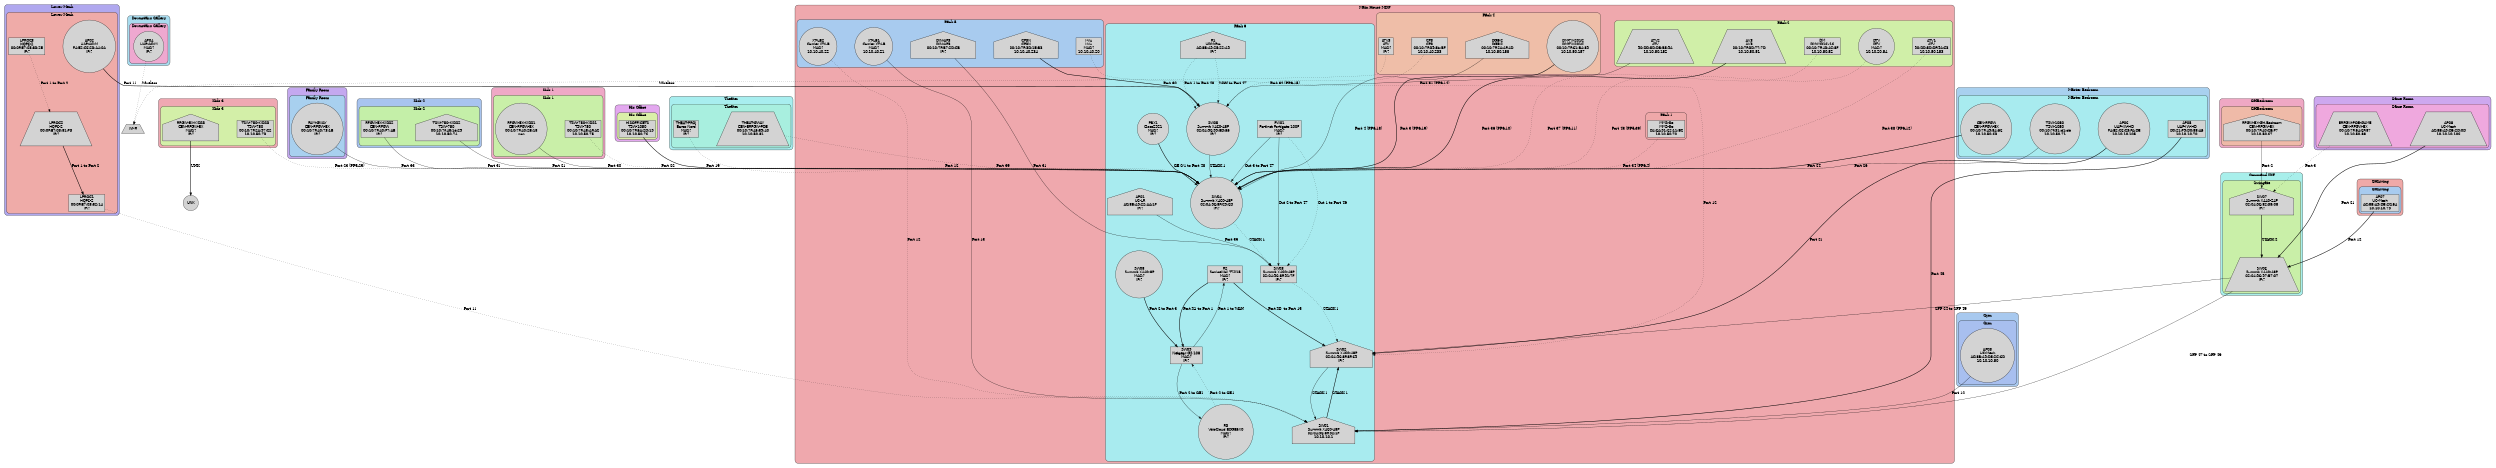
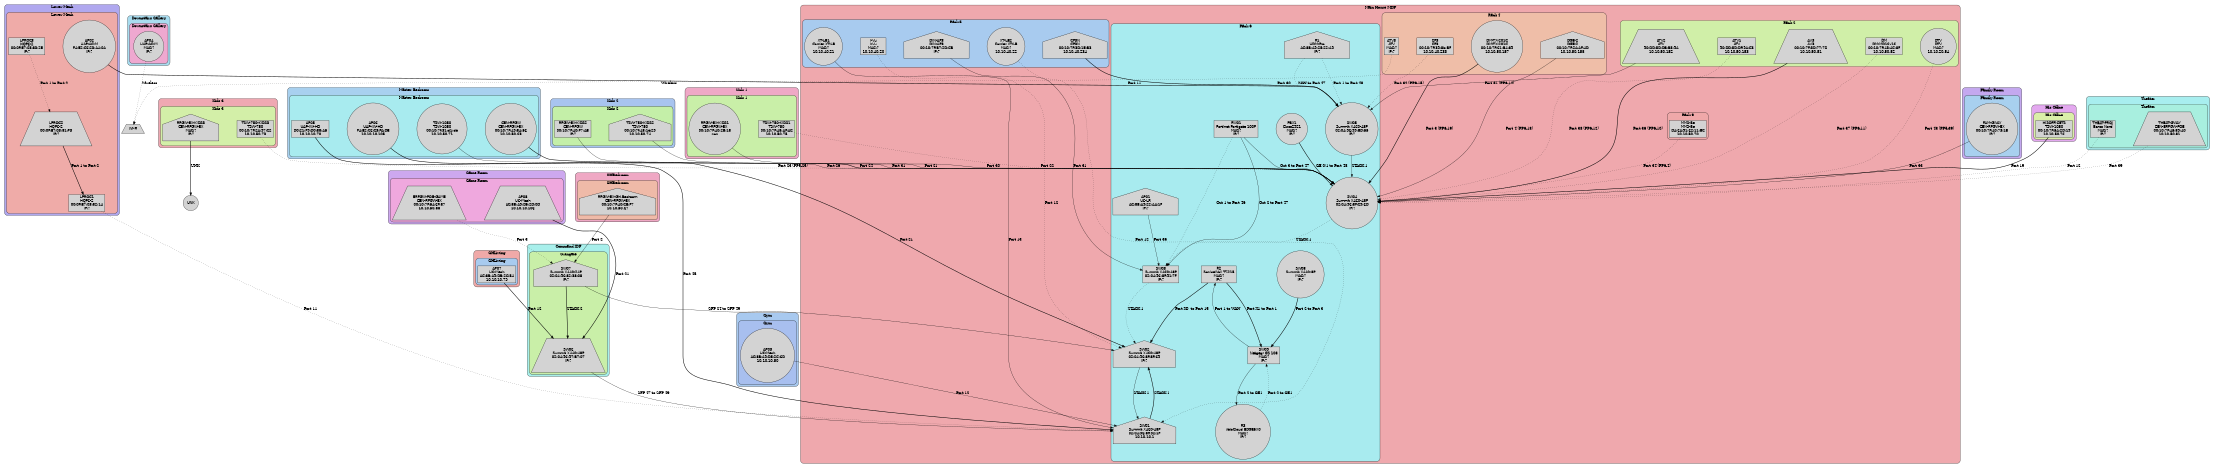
(1666, 116) -> (1688, 116)
(1803, 319) -> (847, 317)
